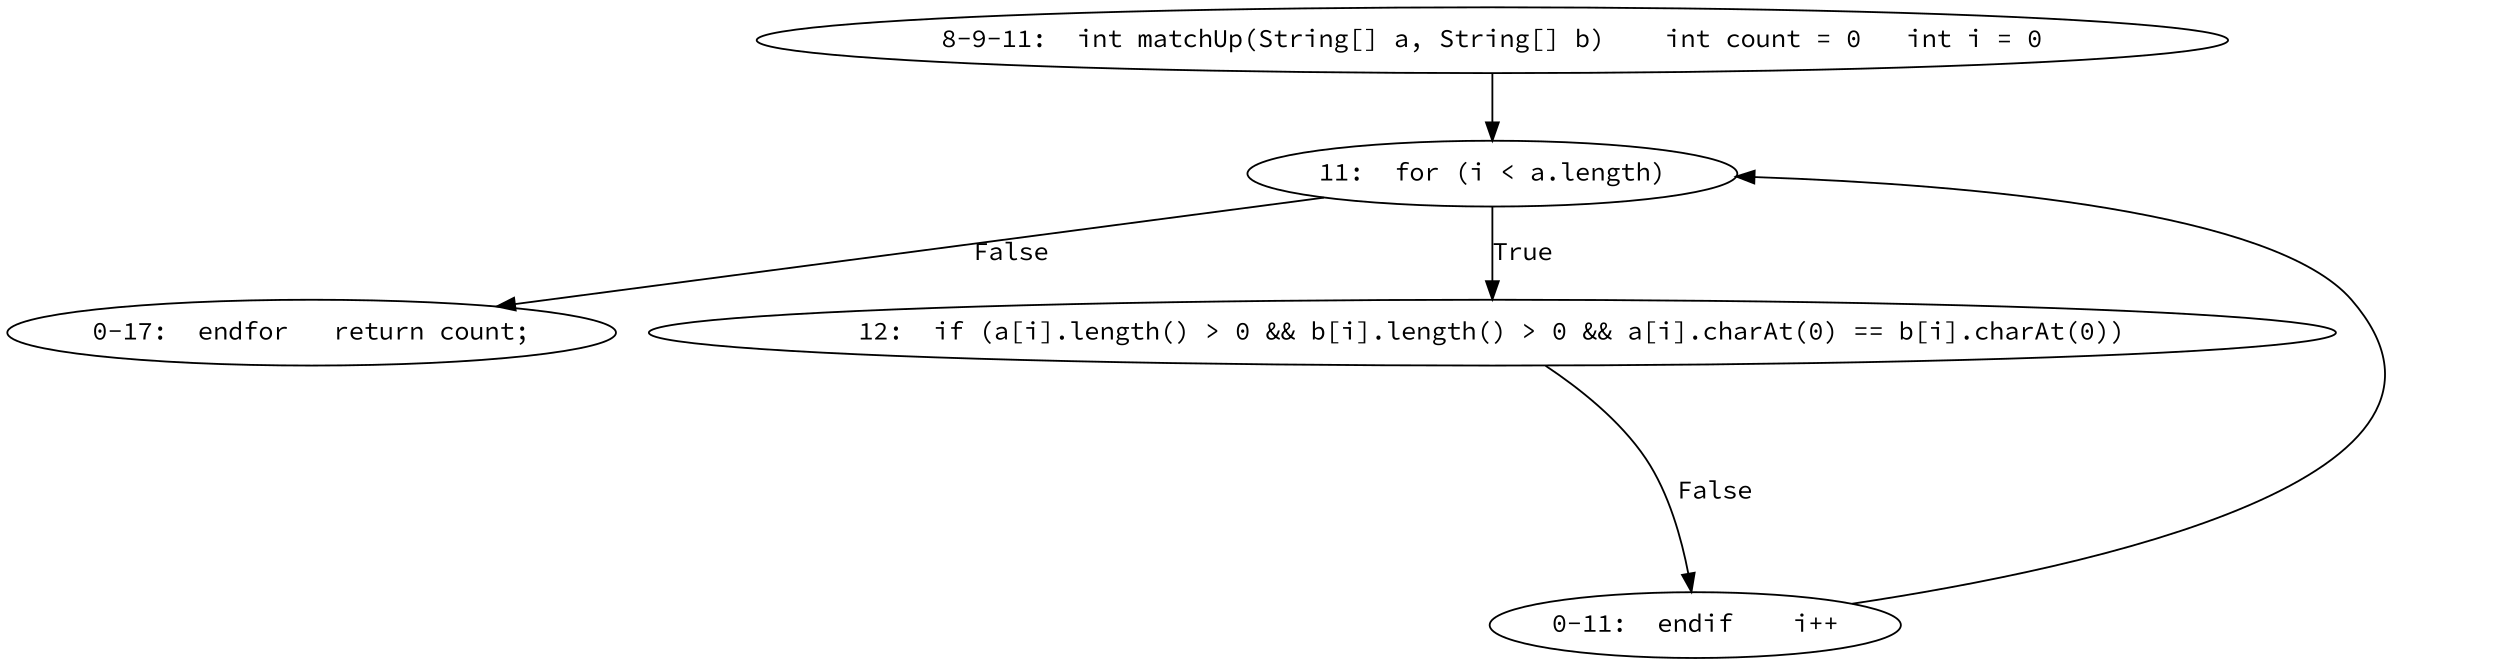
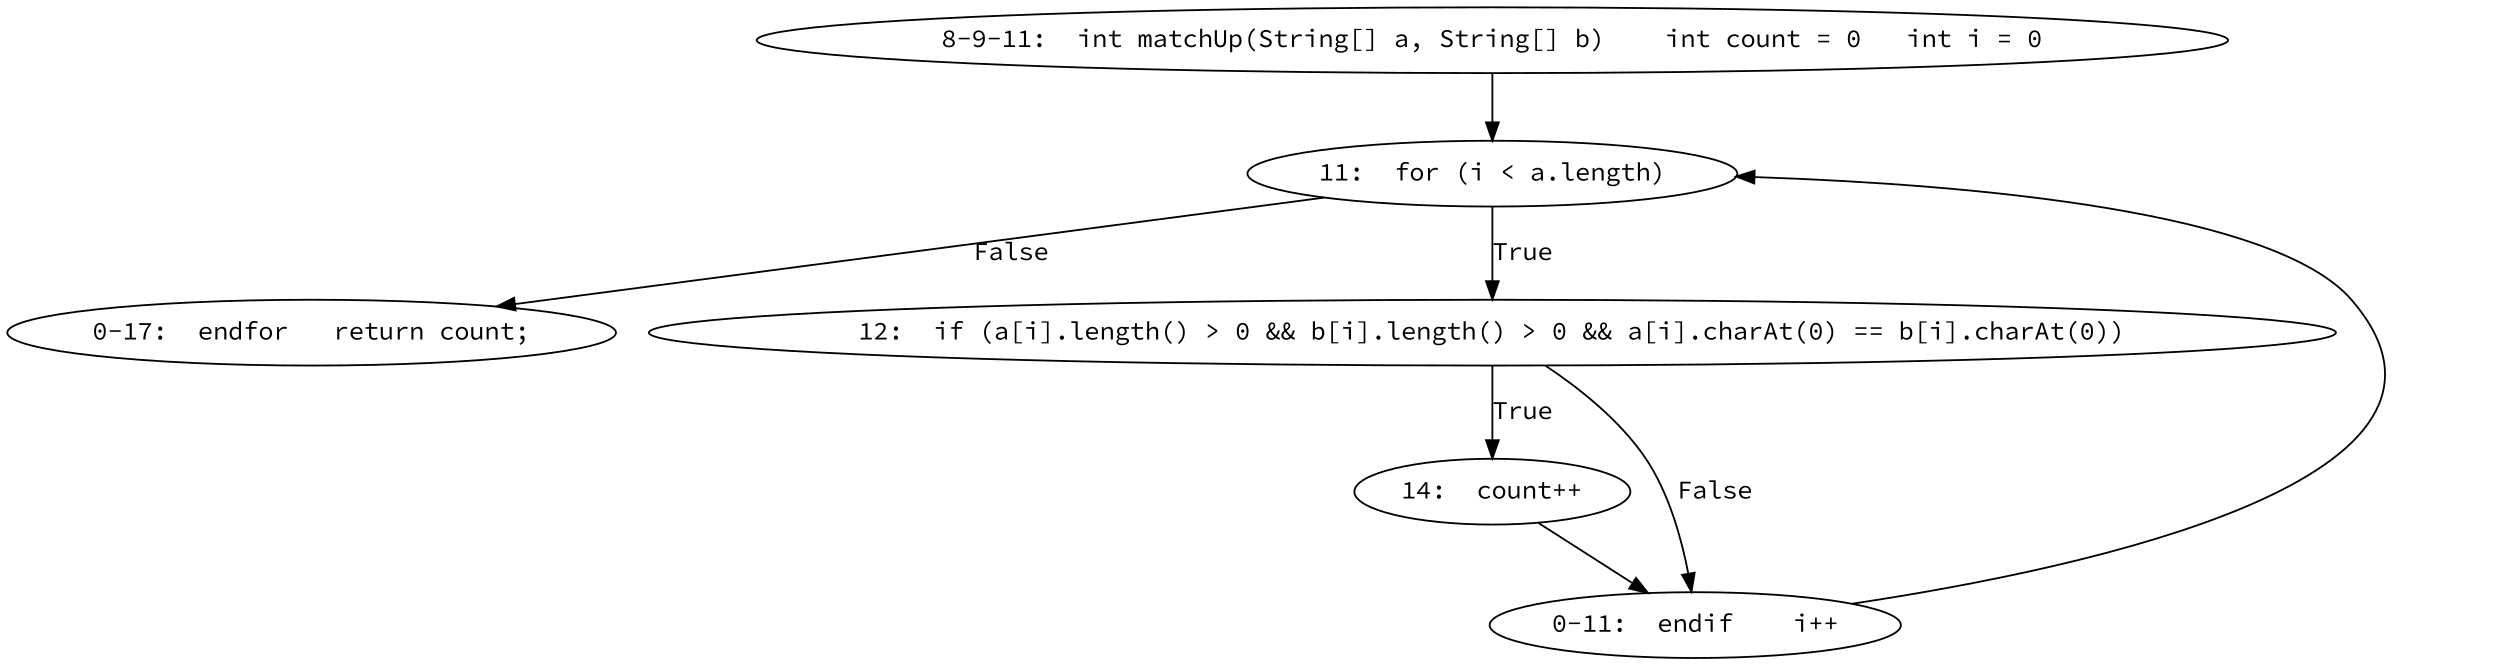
none -> (1492, 492)
